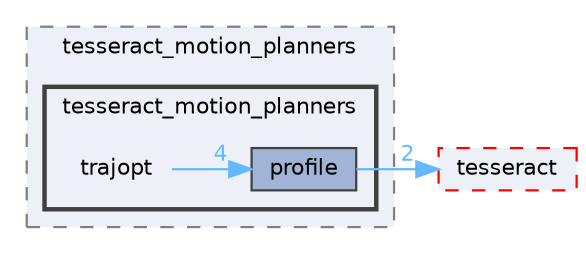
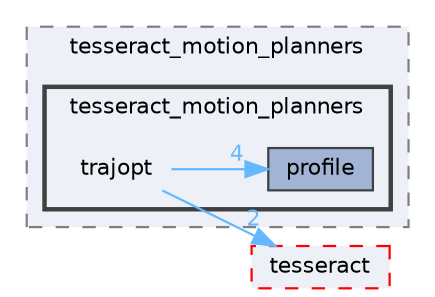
(386, 169) -> (208, 213)
